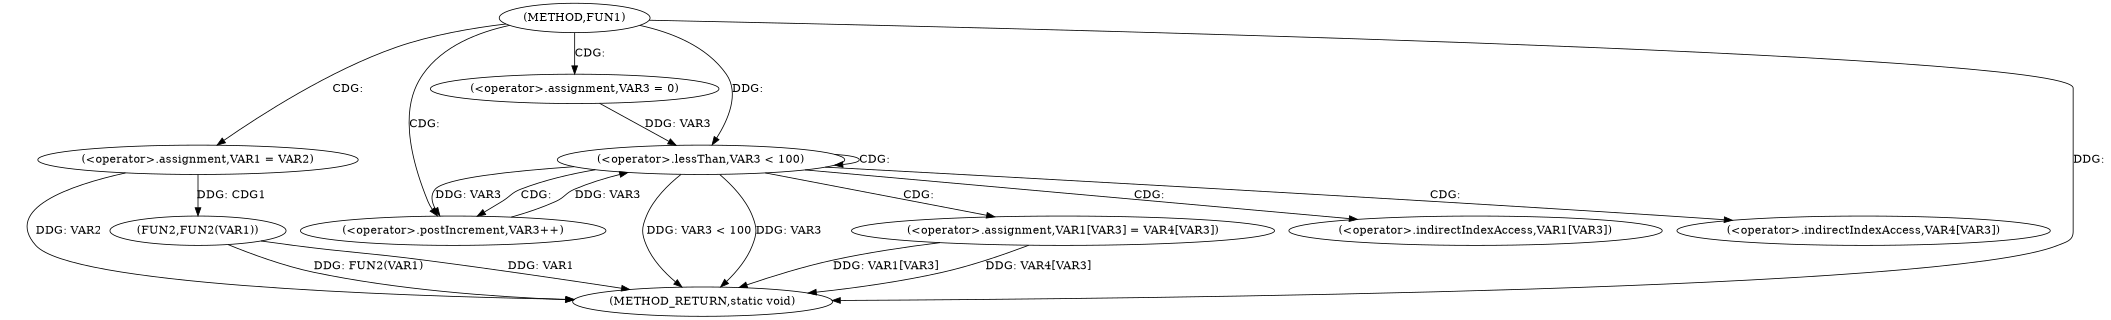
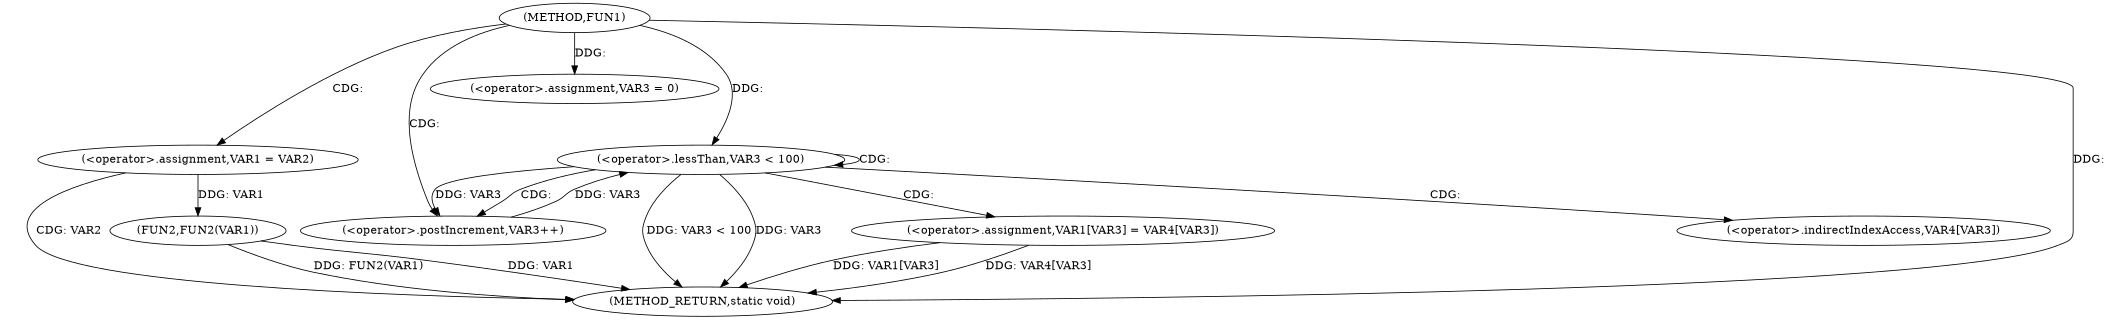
(592, 53) -> (592, 53)
(634, 122) -> none
(231, 195) -> (231, 195)
(69, 231) -> (69, 231)
(1476, 231) -> none
